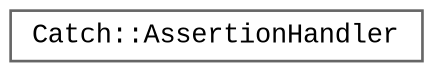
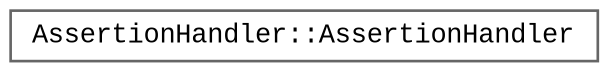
(217, 36) -> (304, 36)
